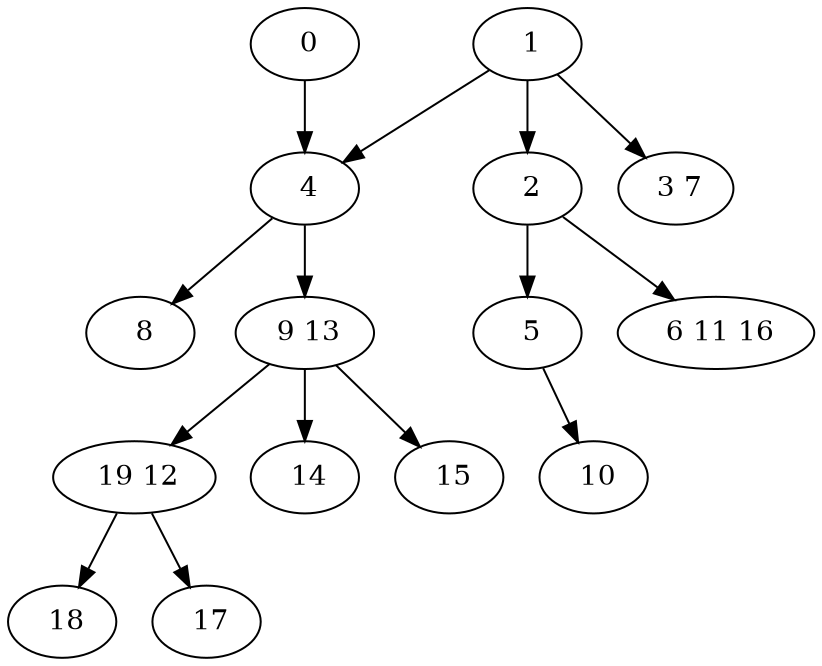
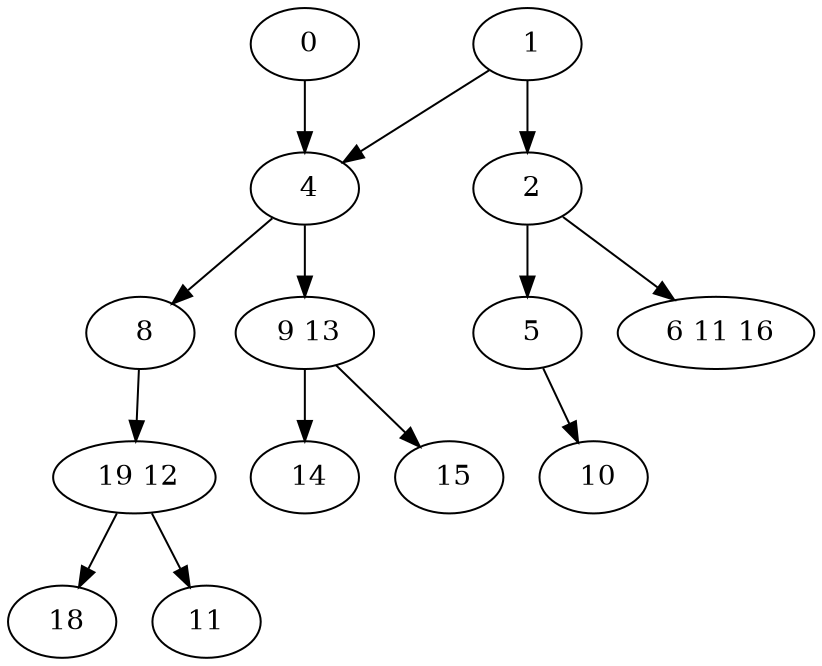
(676, 189) -> none
(228, 398) -> (138, 395)
(207, 622) -> (207, 622)
